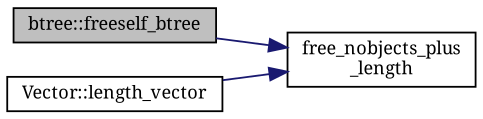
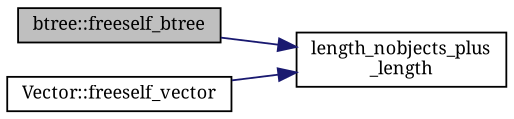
(382, 60) -> (401, 60)
(115, 94) -> (119, 94)
